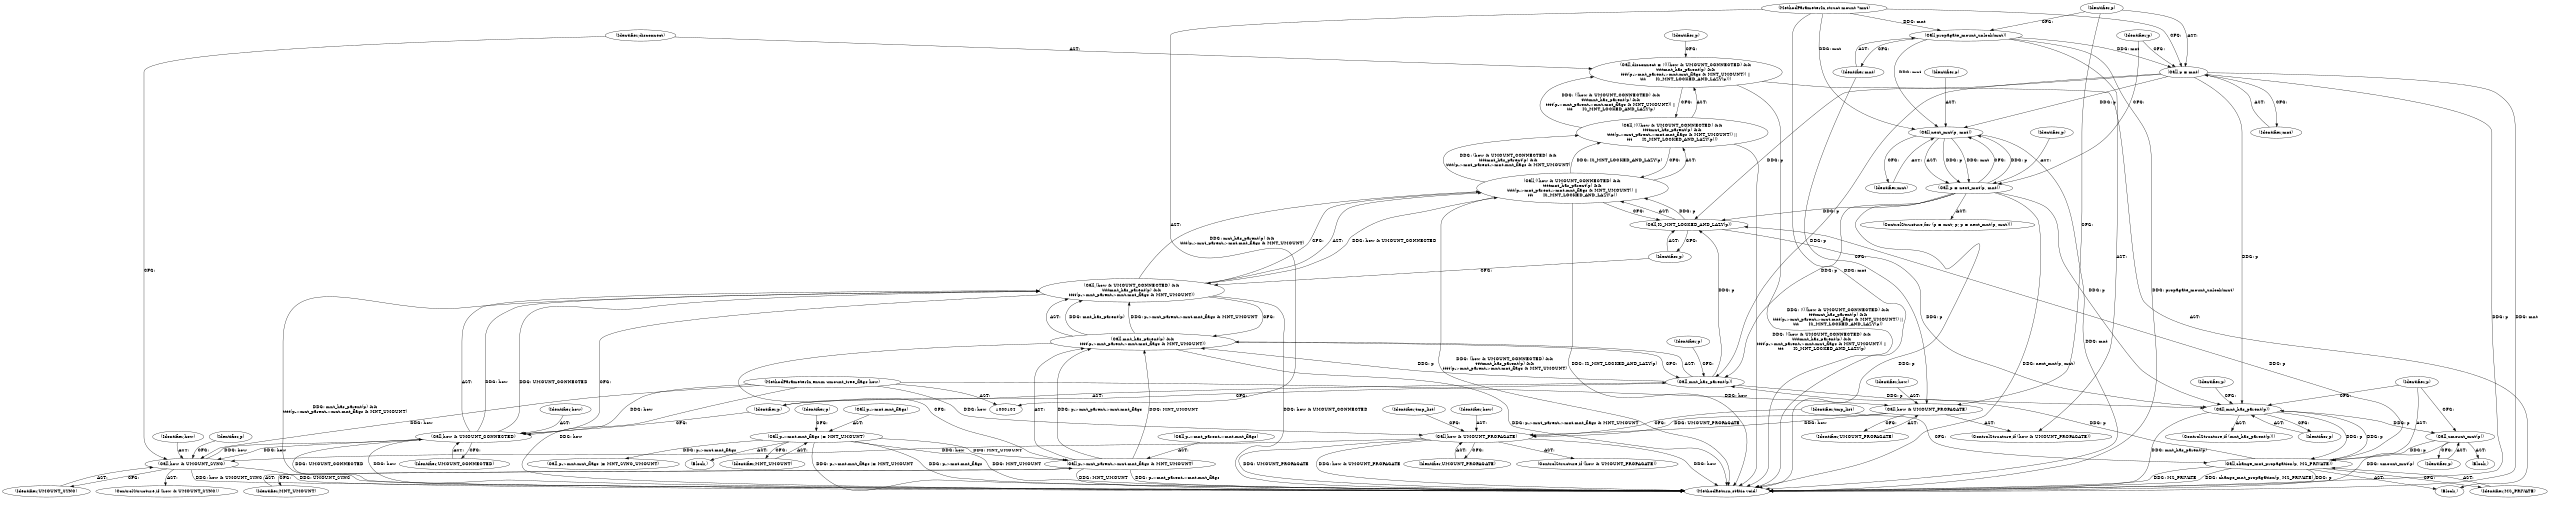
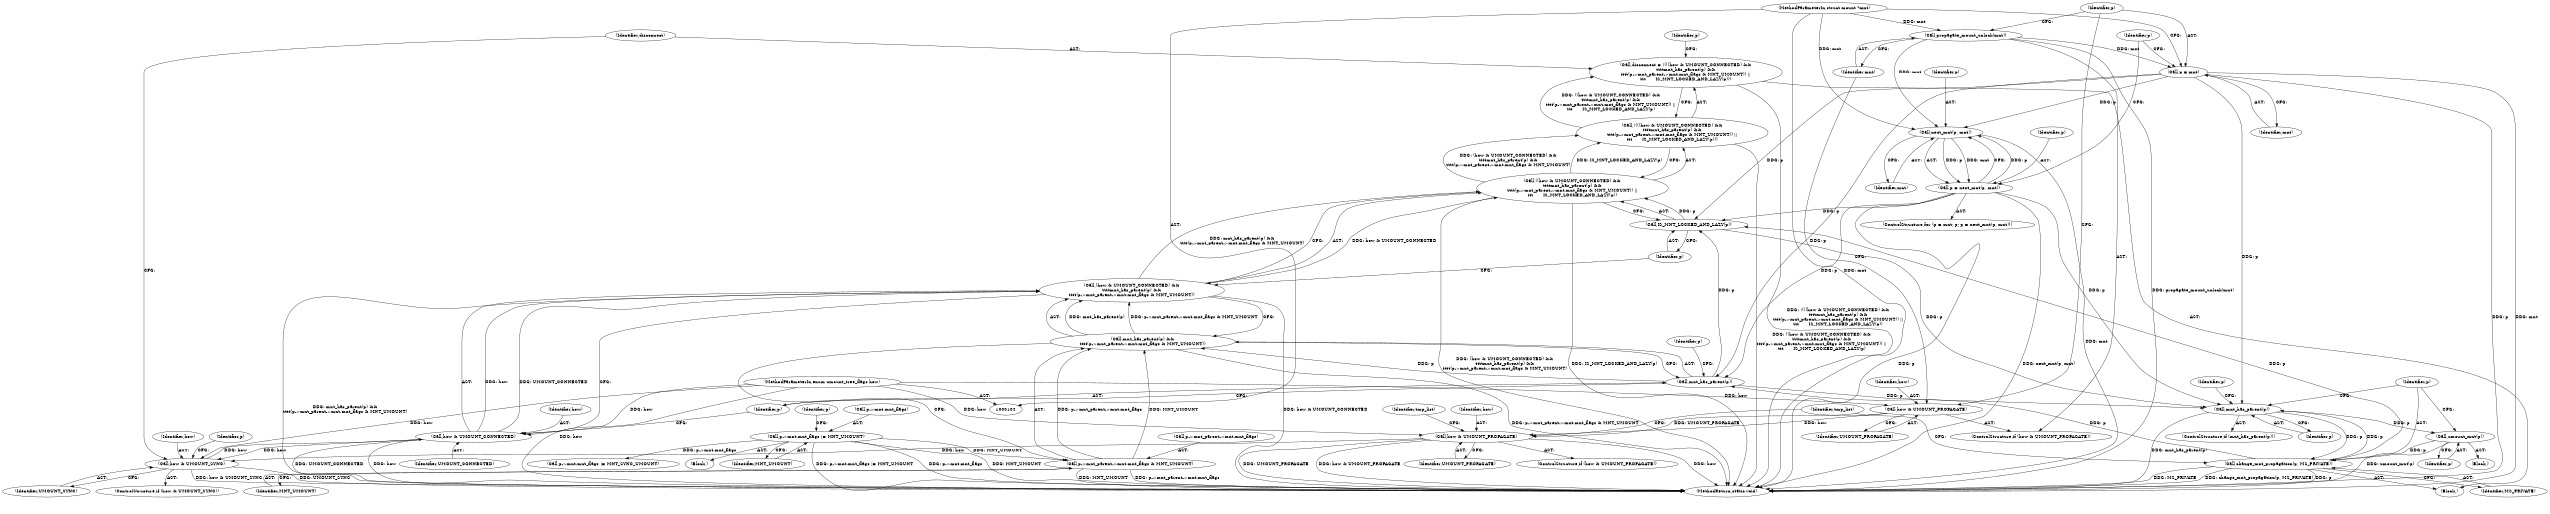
(469, 450) -> none
